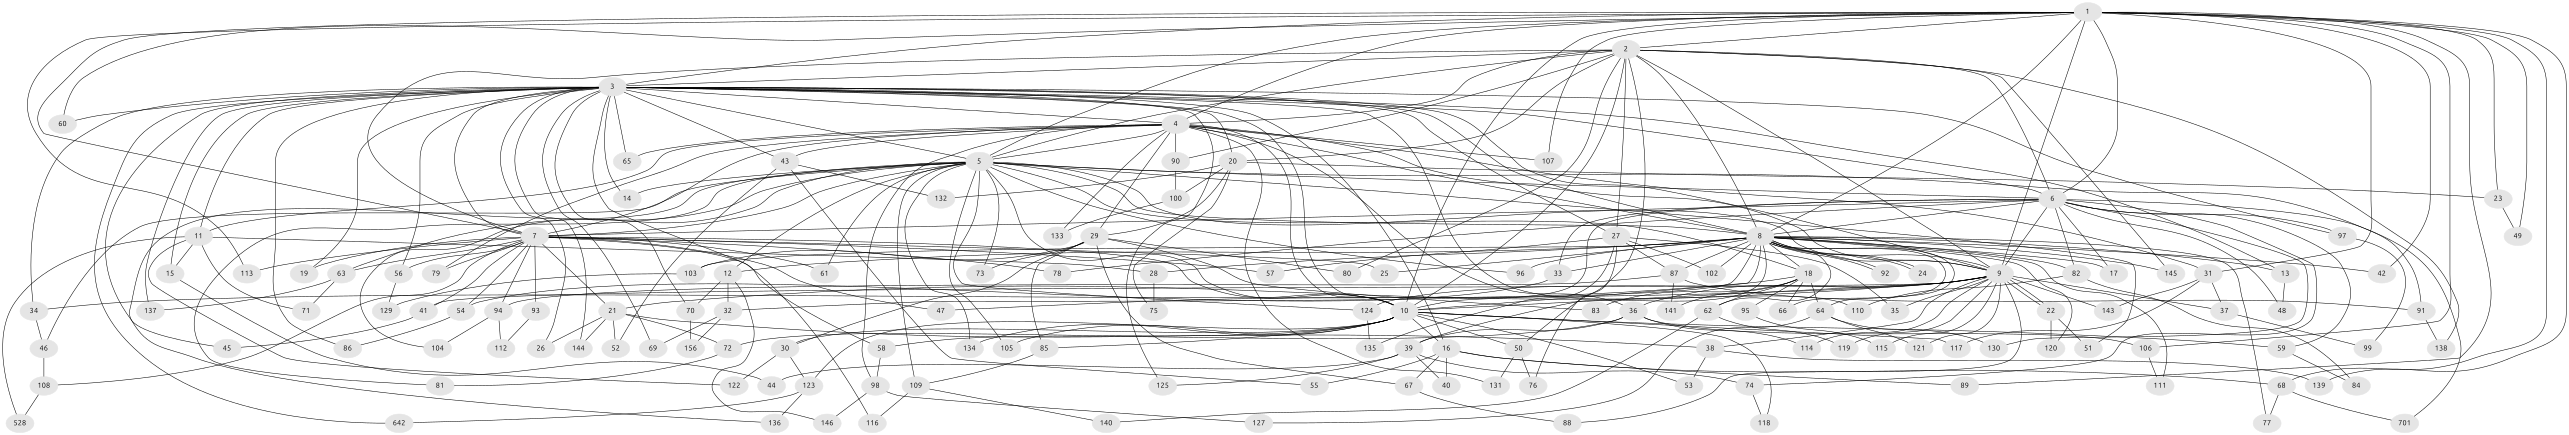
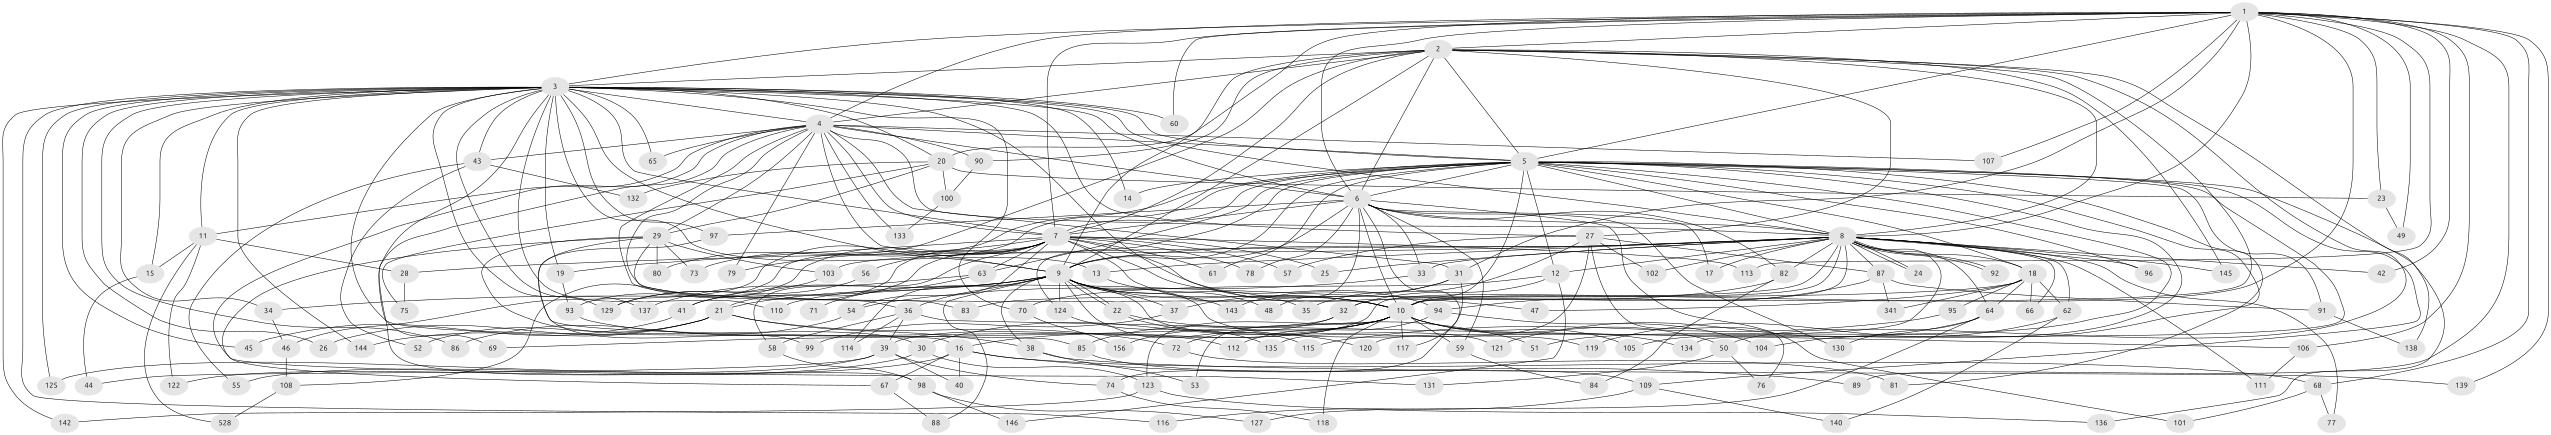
(447, 122) -> (447, 193)
none -> (1088, 164)
(238, 290) -> none
none -> (565, 291)
(1671, 311) -> (1891, 311)
(399, 423) -> (65, 423)
(2405, 423) -> (2180, 423)
